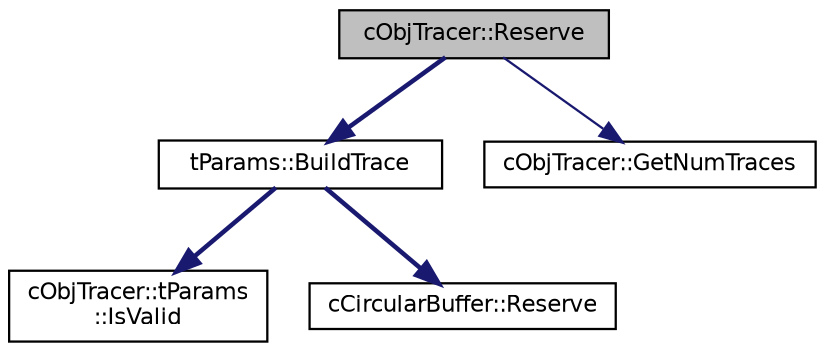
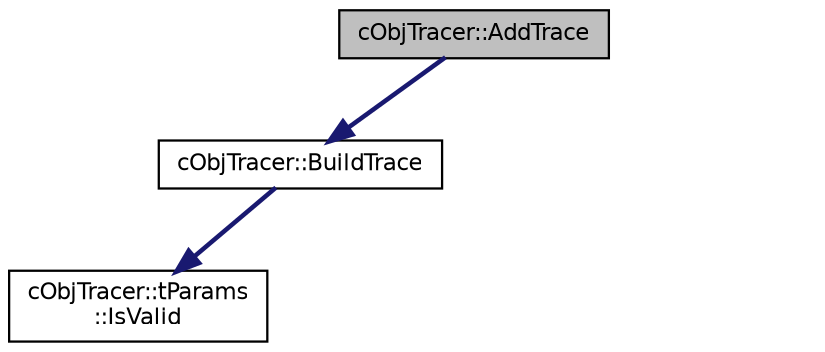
(474, 34) -> (474, 34)
(300, 164) -> (300, 164)
(650, 164) -> none
(463, 306) -> none
